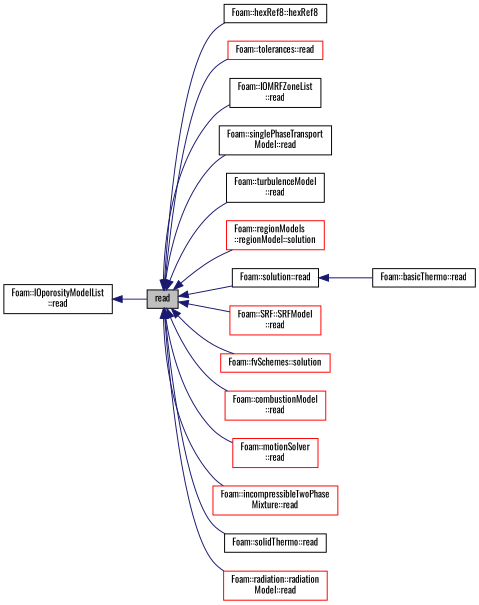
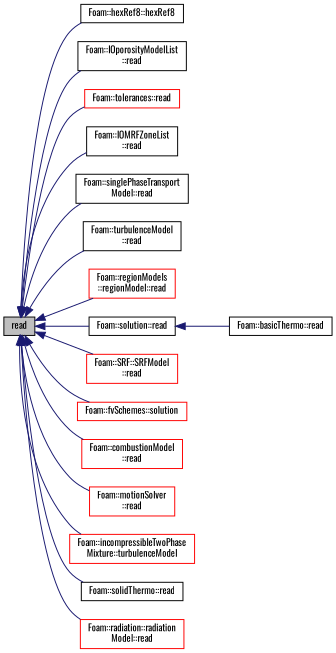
(275, 235) -> (132, 284)
(135, 299) -> (37, 184)
(275, 500) -> (132, 549)
